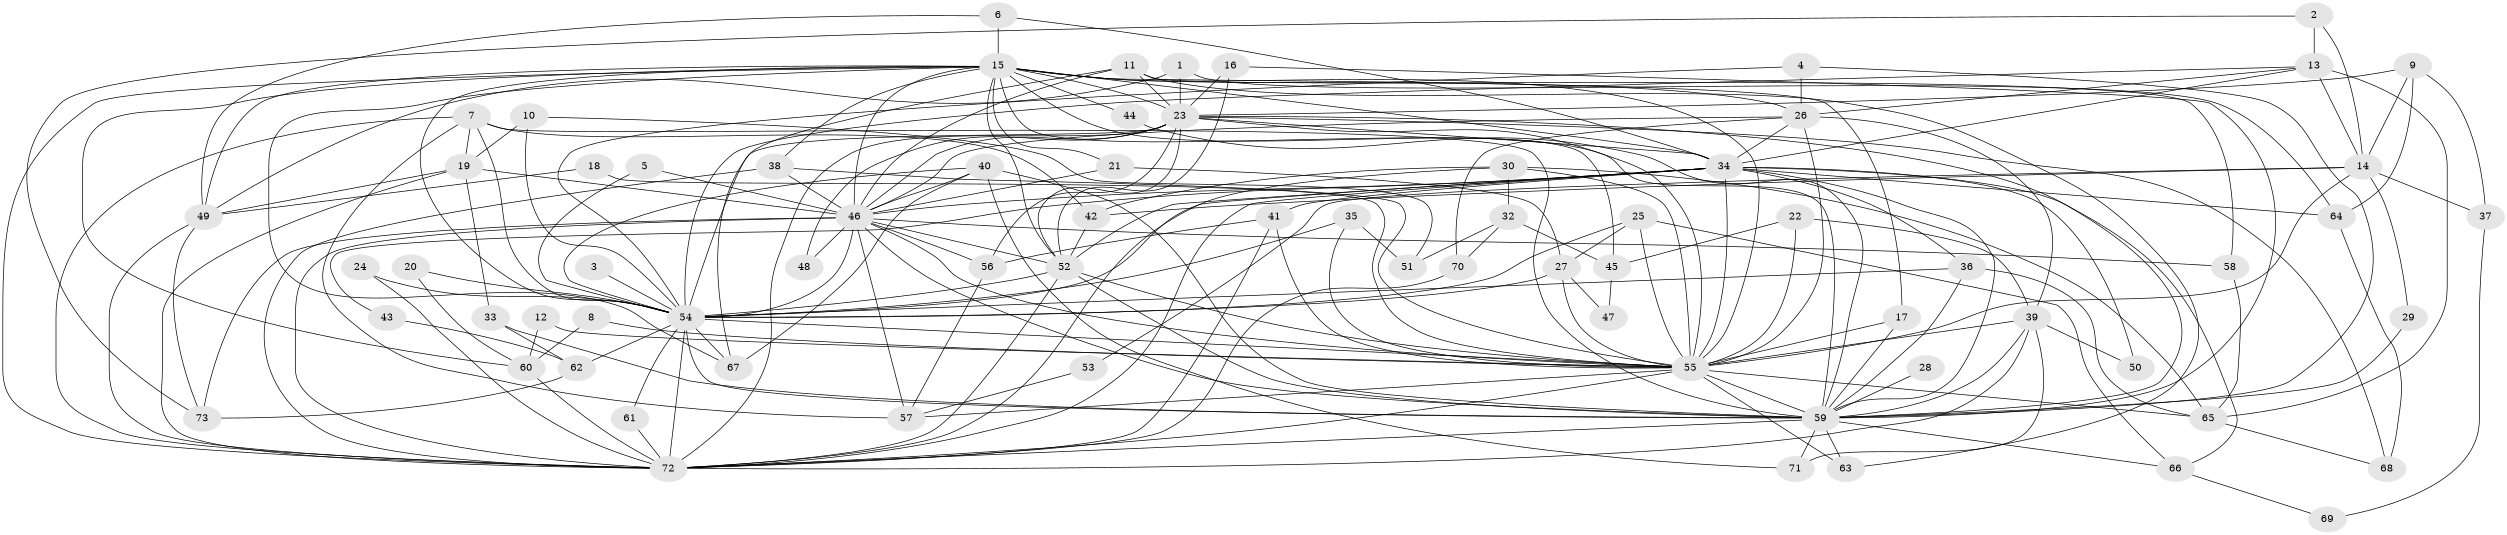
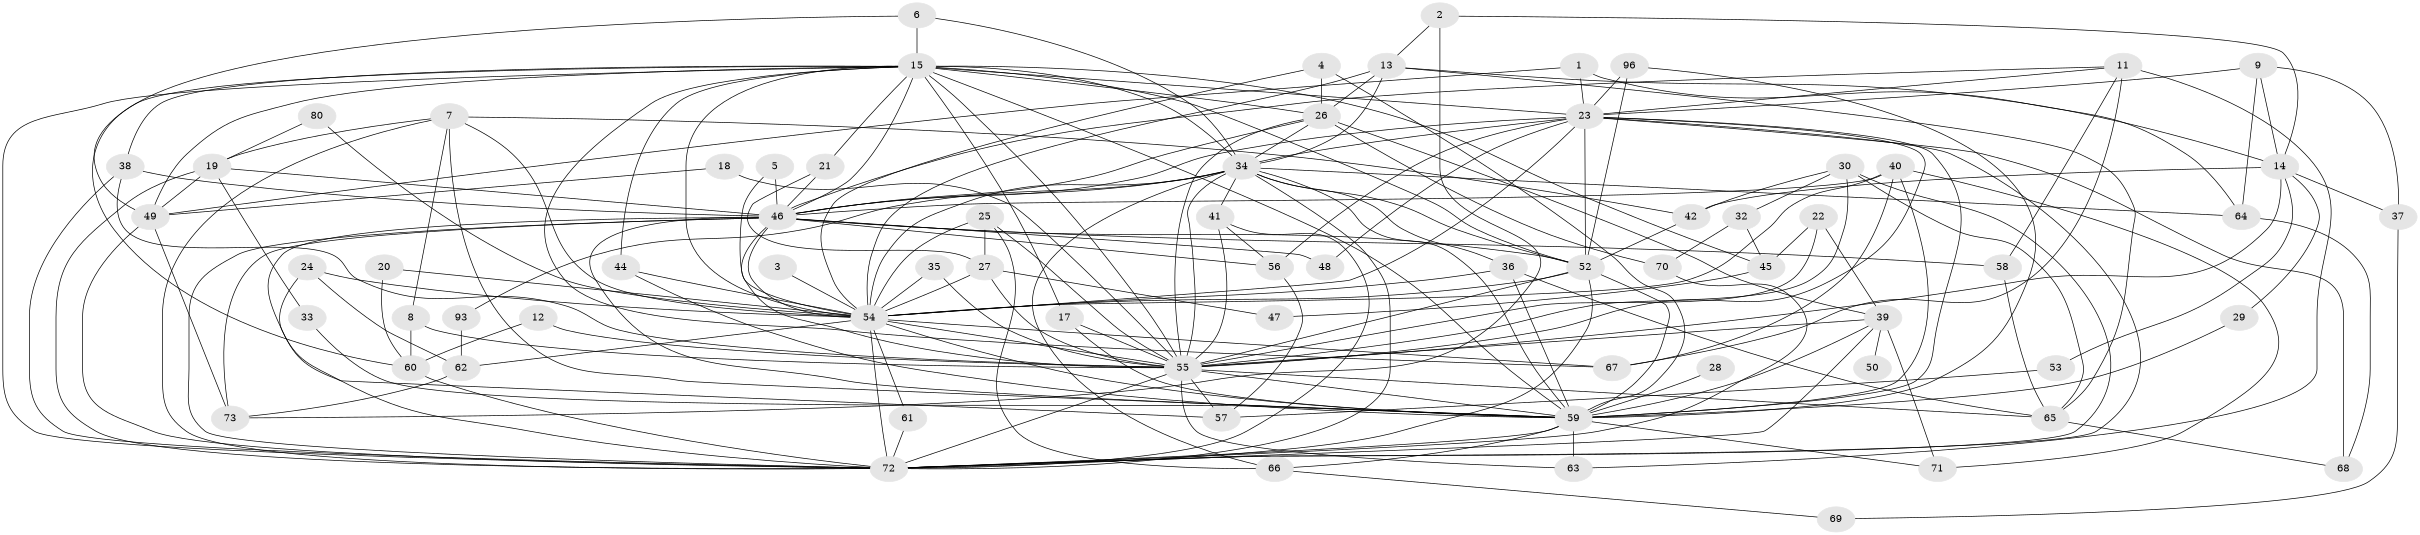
(1231, 66) -> (1630, 66)
(529, 116) -> (317, 116)
(2030, 199) -> none
(1408, 267) -> none
none -> (739, 293)
(387, 318) -> (461, 318)
(529, 341) -> (378, 325)
(482, 377) -> (430, 217)
